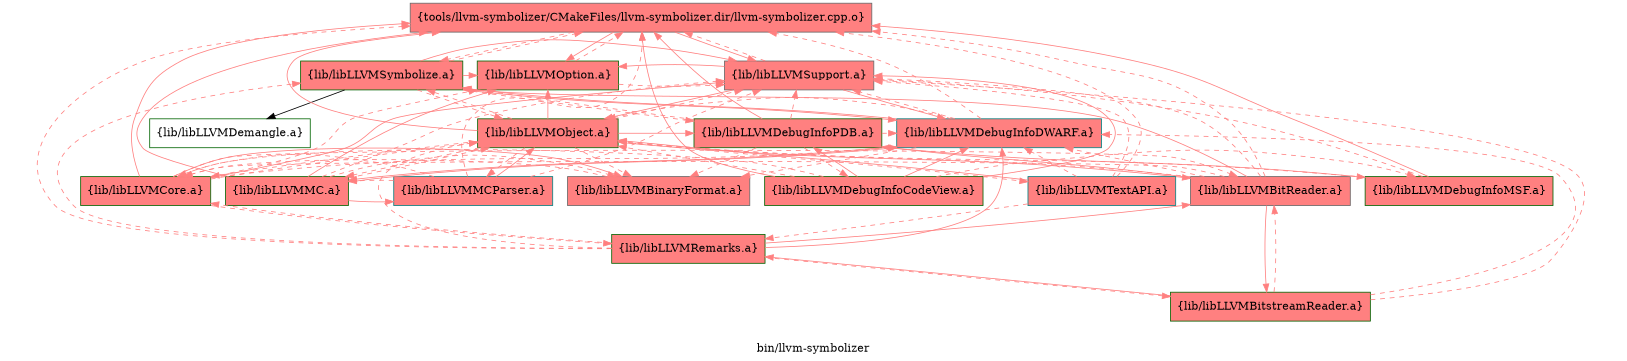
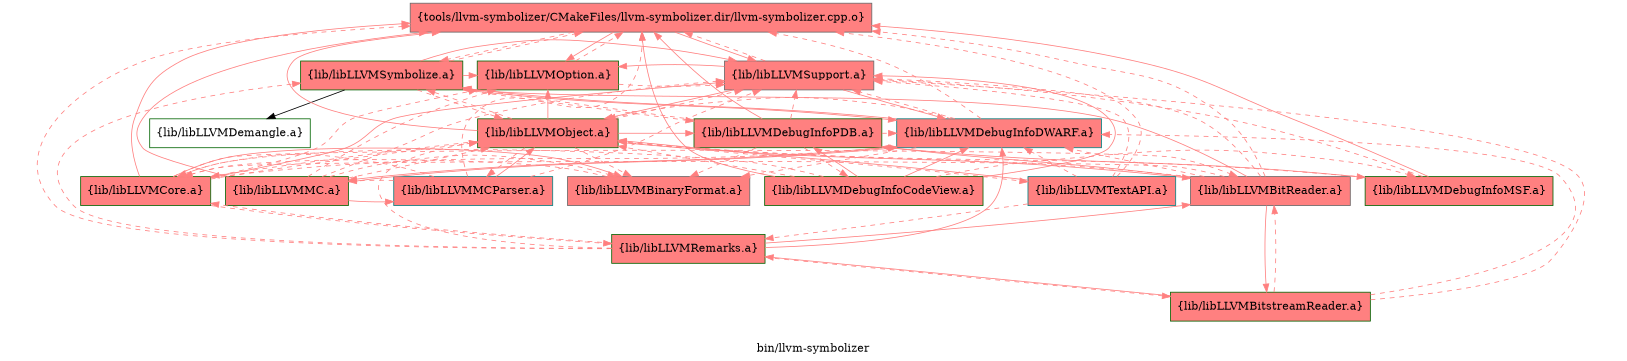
(390, 130) -> (390, 130)
(417, 161) -> none
